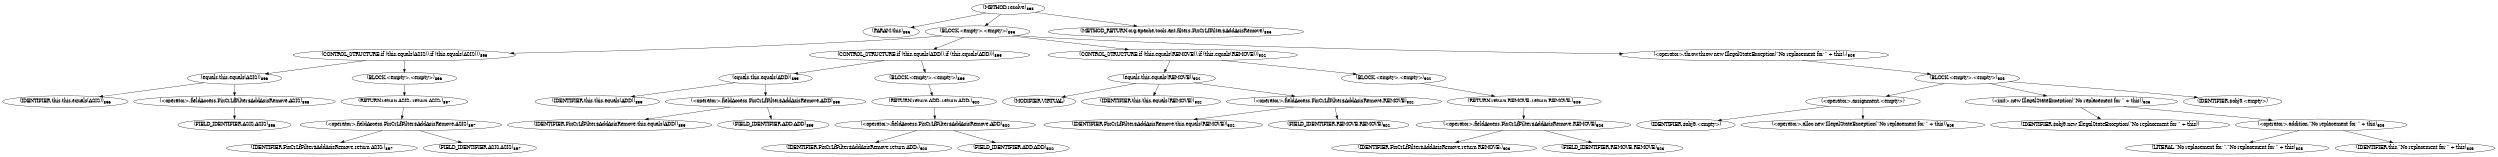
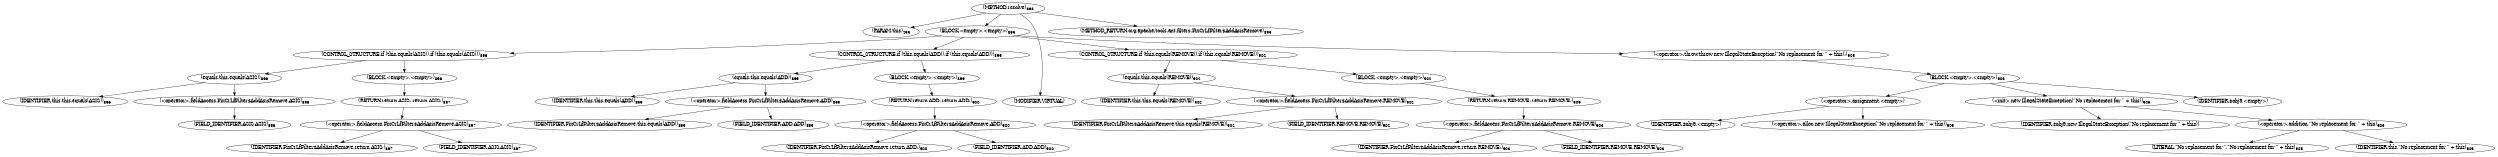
(906, 31) -> (906, 31)
(1100, 90) -> (1041, 50)
